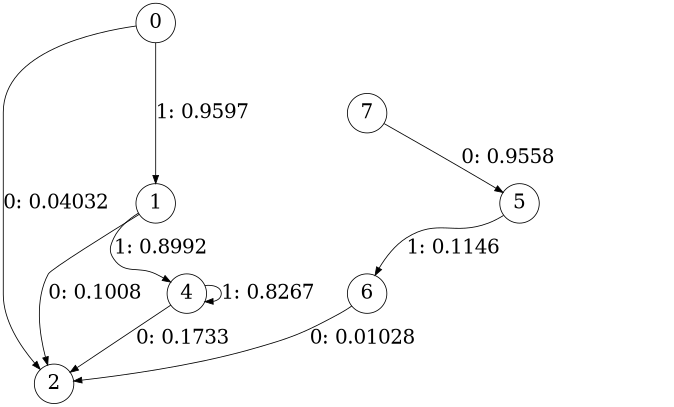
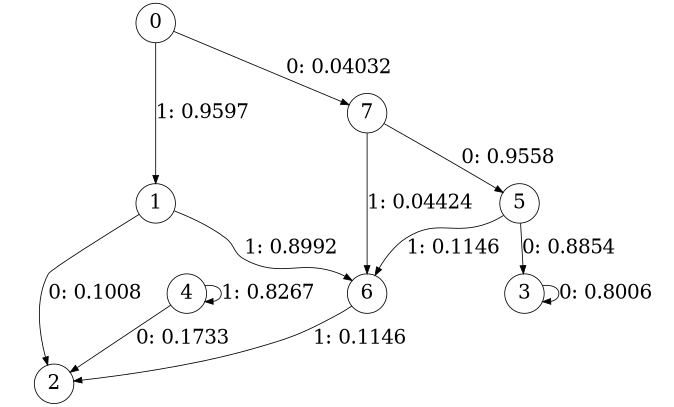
(3, 156) -> (258, 67)
none -> (367, 199)
(113, 258) -> (252, 263)
none -> (524, 294)
(369, 339) -> (369, 339)
